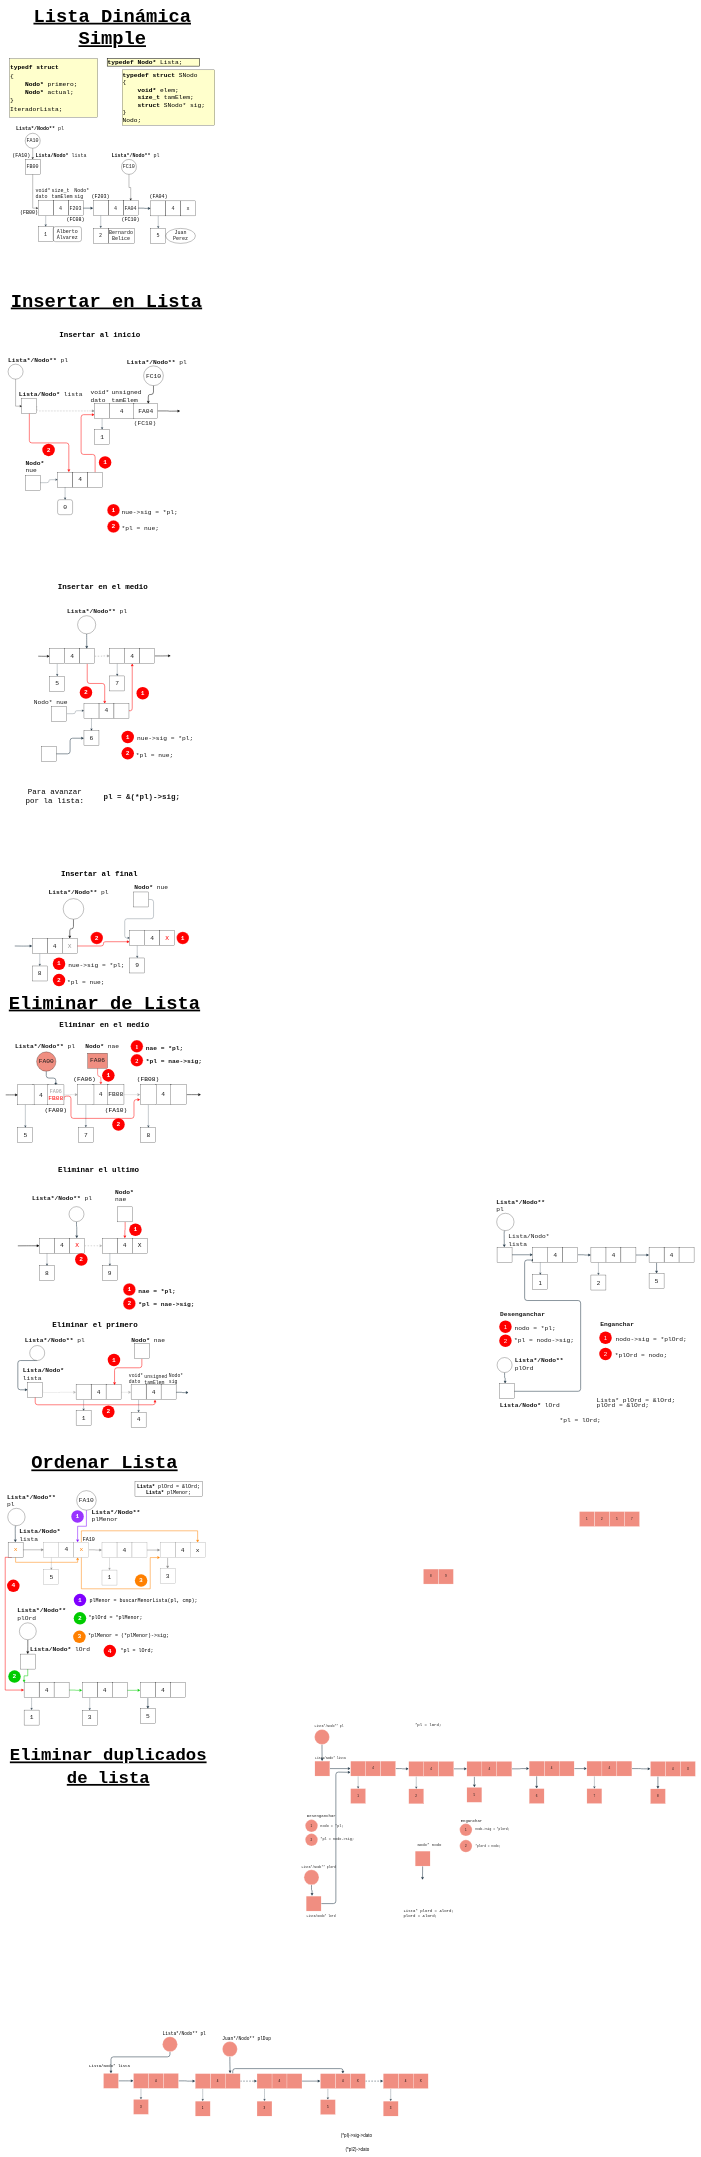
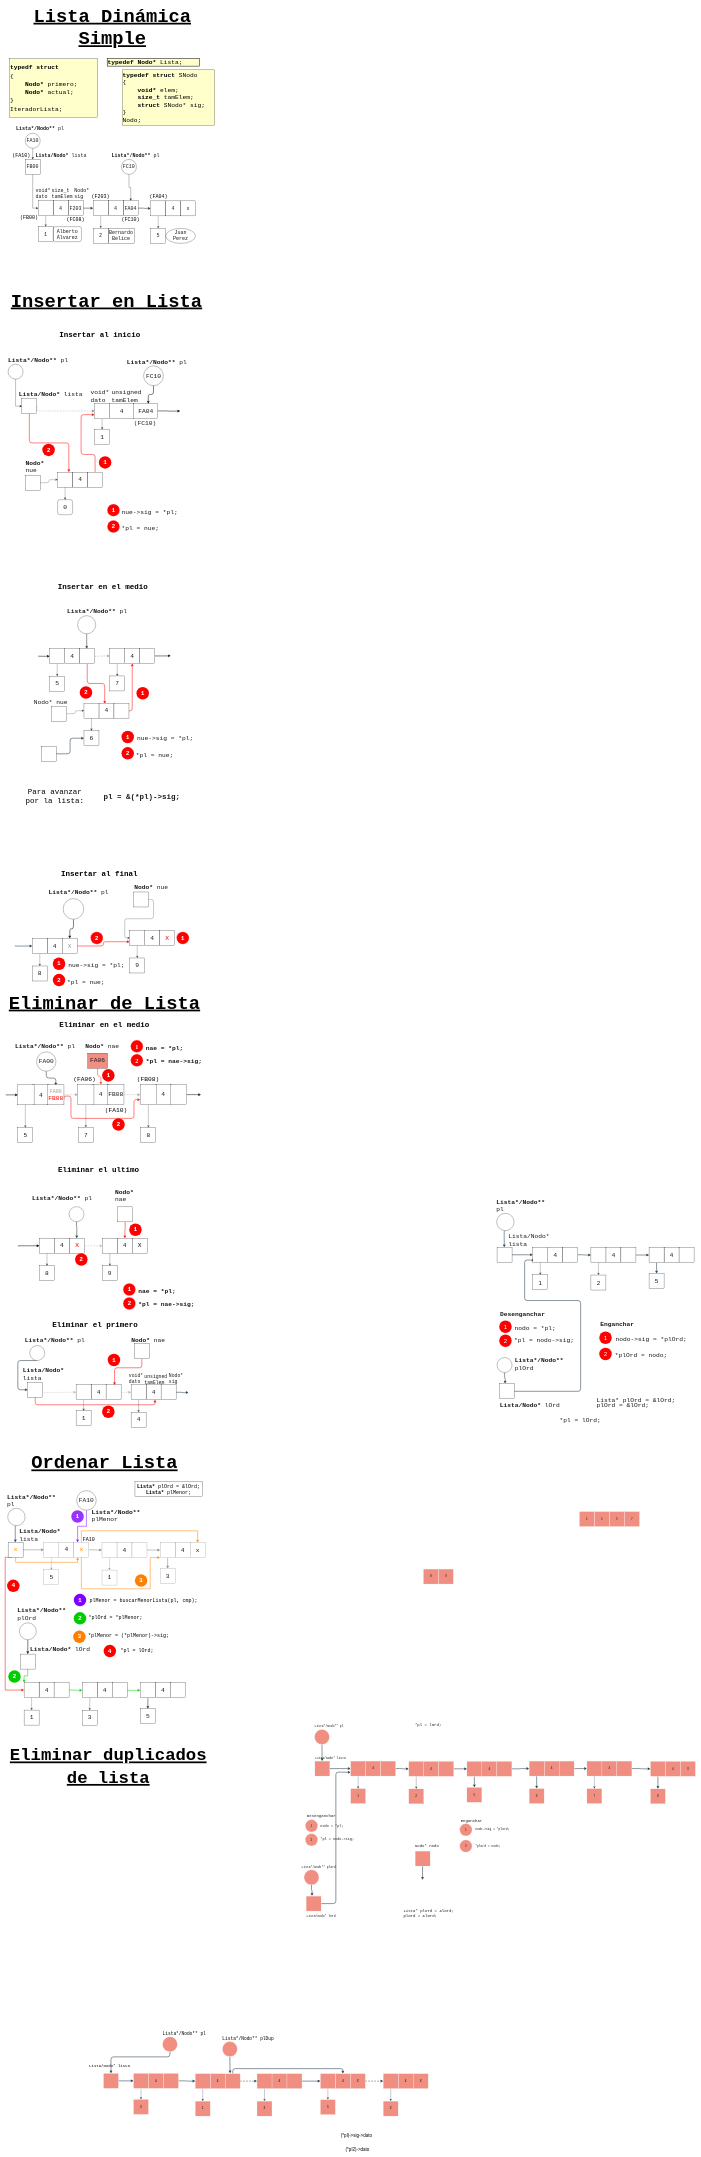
(29, 212) -> (29, 217)
(46, 1061) -> (46, 1061)
(56, 1110) -> none
(428, 1845) -> (426, 1846)
(244, 2039) -> (245, 2039)
